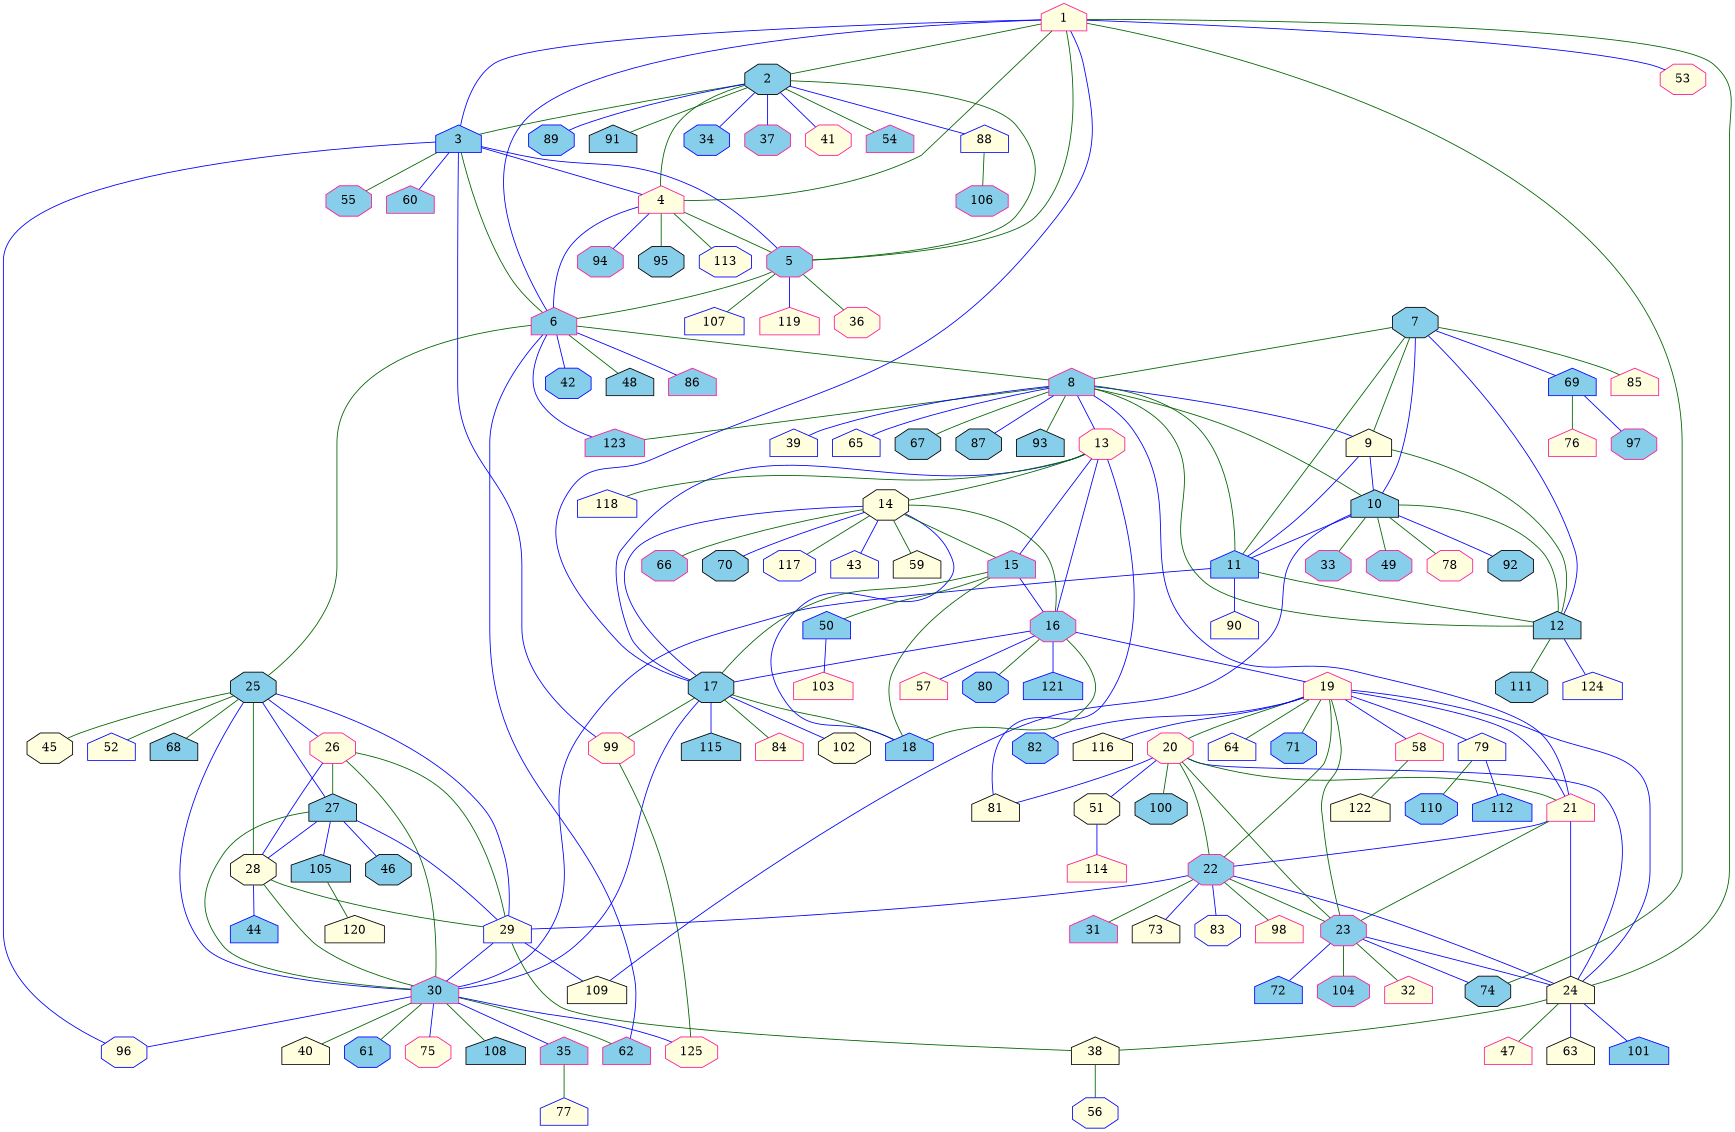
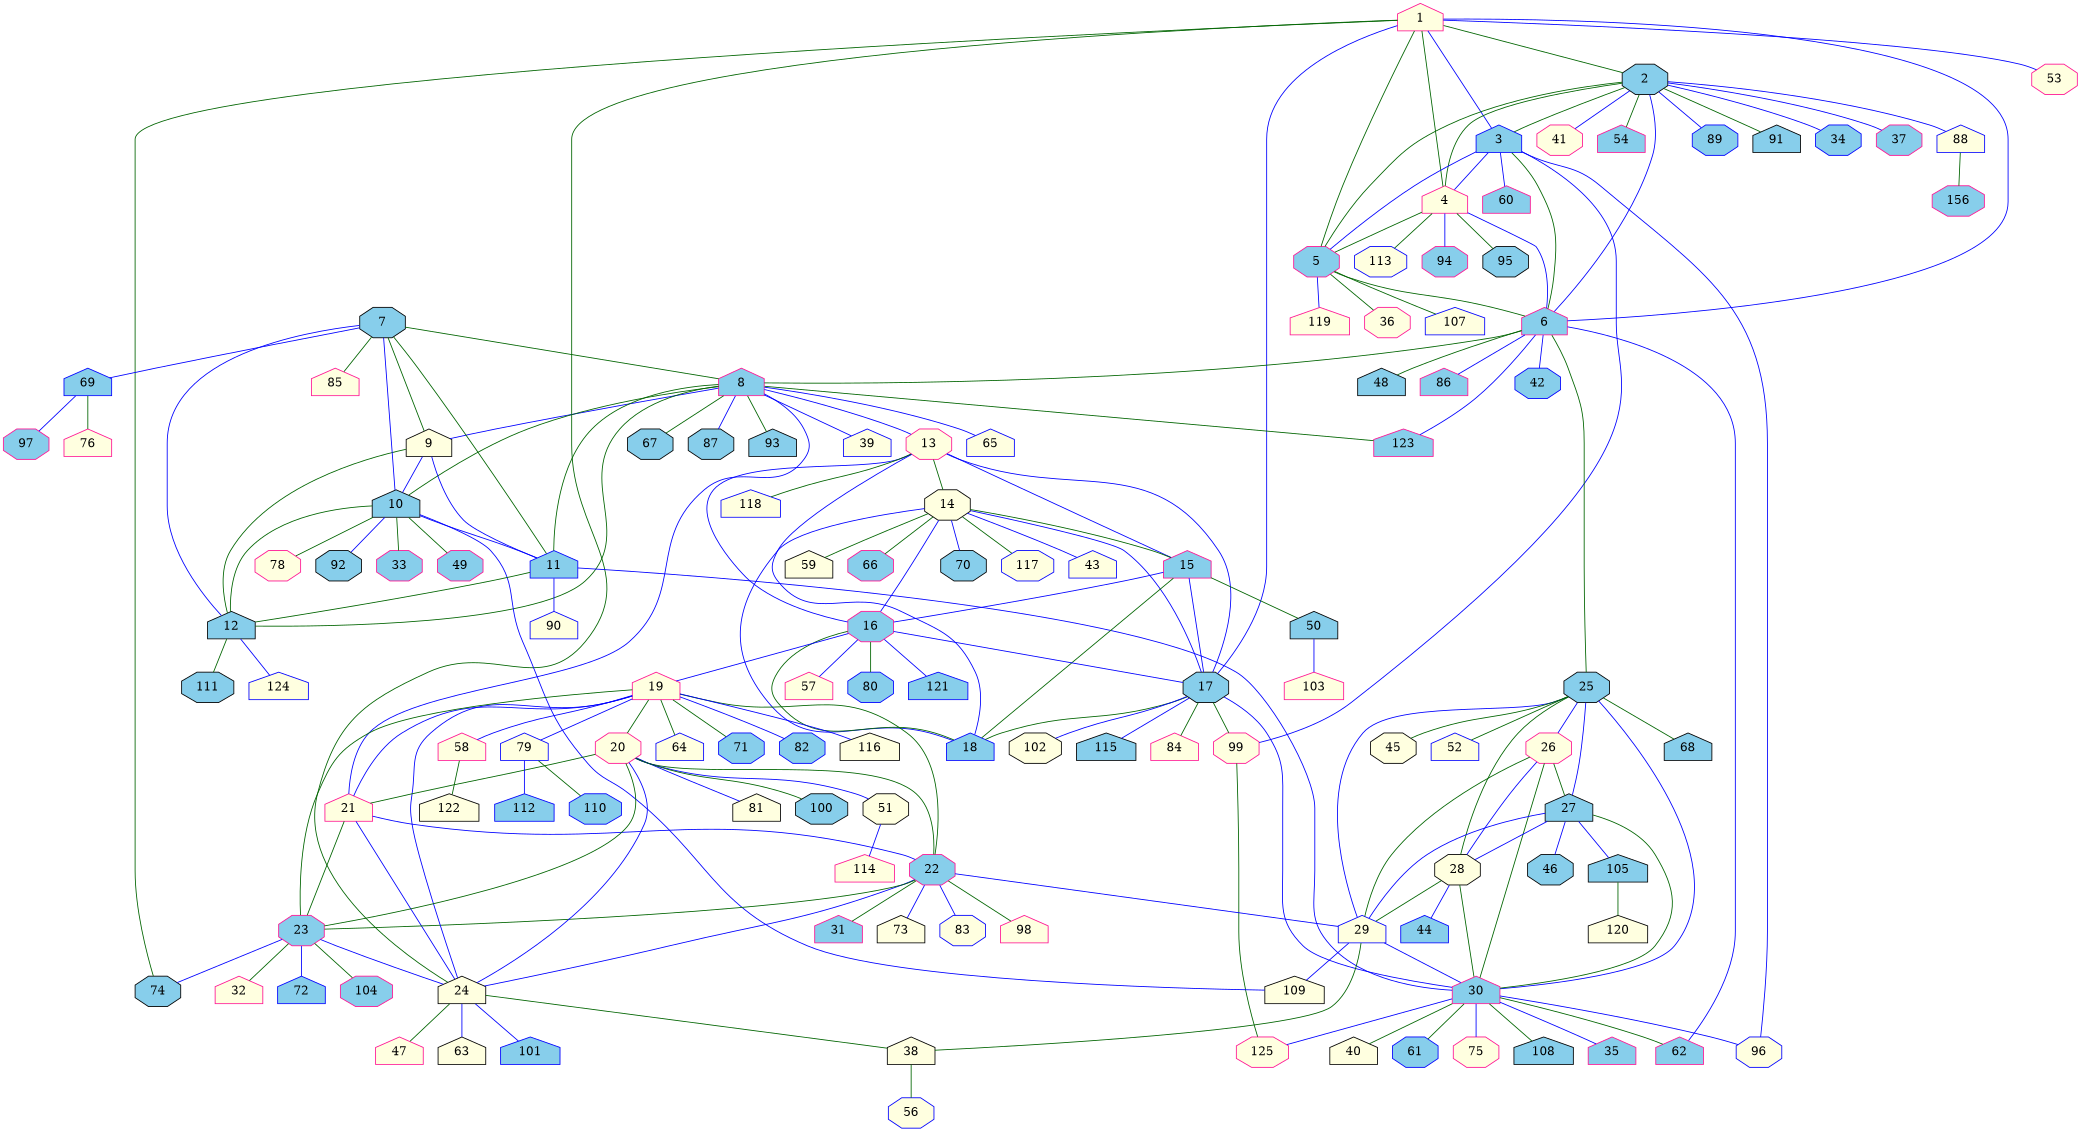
(349, 201) -> none
(982, 201) -> (1958, 201)
none -> (1625, 218)
(1010, 526) -> (910, 566)
(864, 591) -> (1196, 625)
(827, 627) -> (1314, 627)
(1122, 668) -> (818, 603)
(564, 1113) -> none
